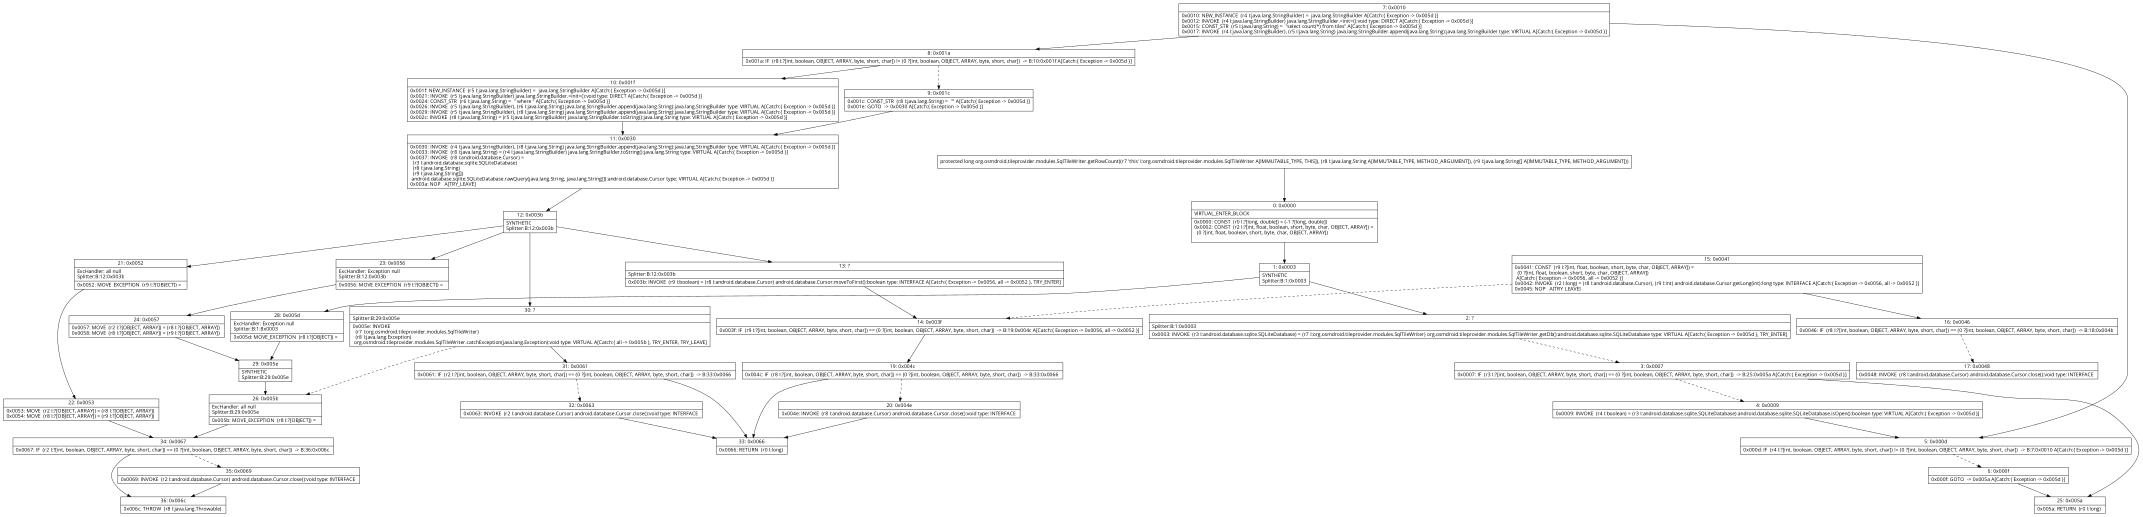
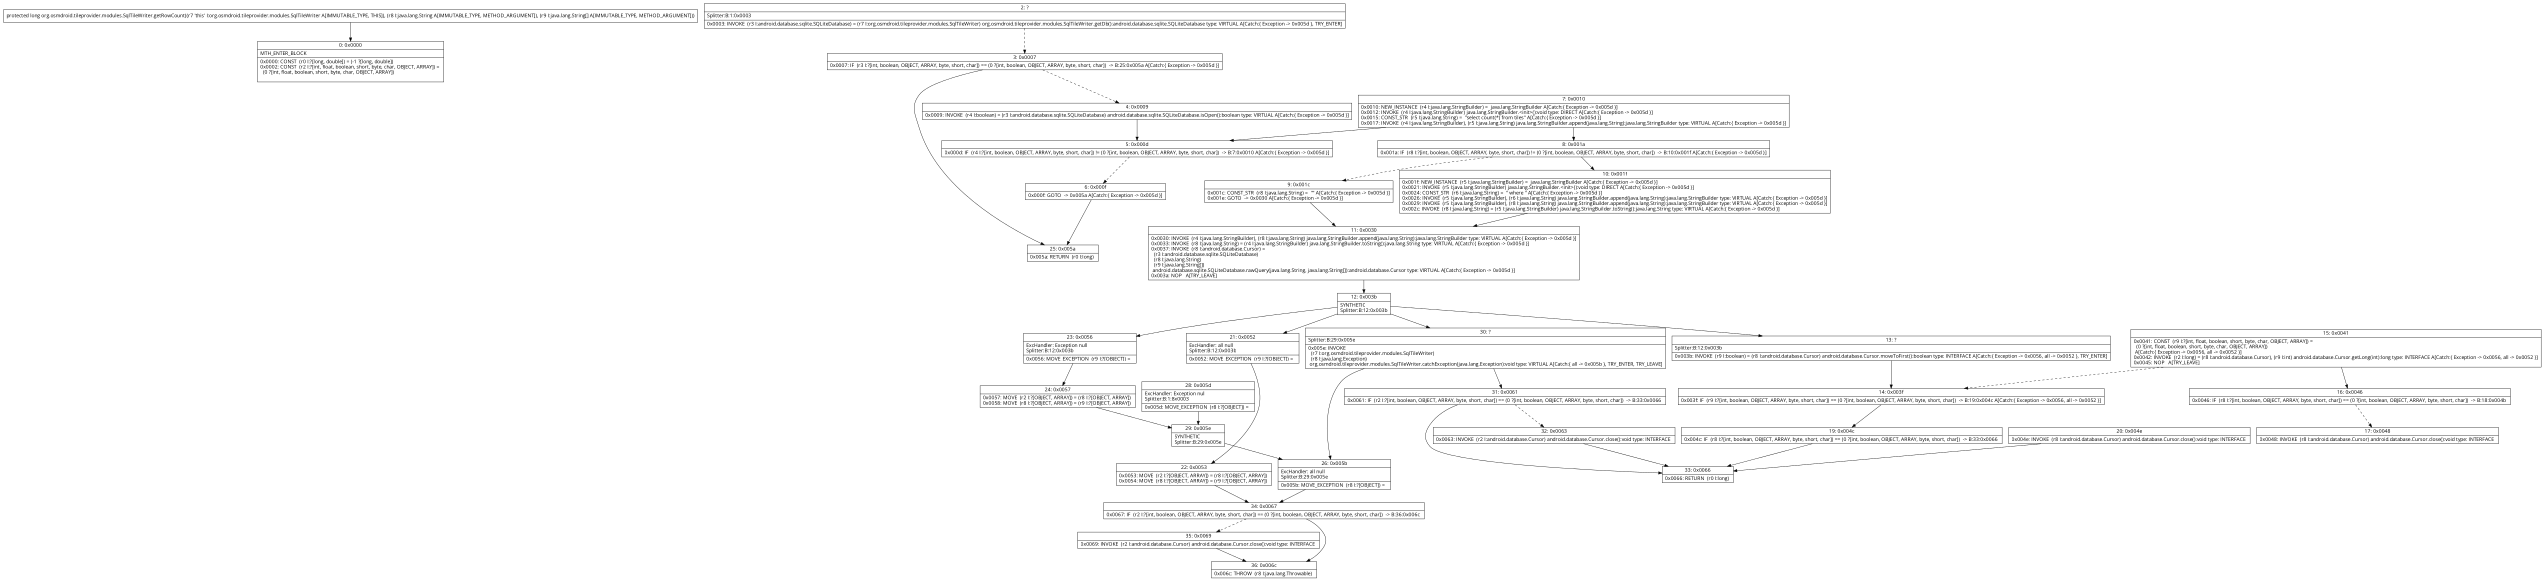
(1222, 214) -> (283, 54)
(1284, 274) -> none
(382, 369) -> (1330, 404)
(901, 388) -> none
